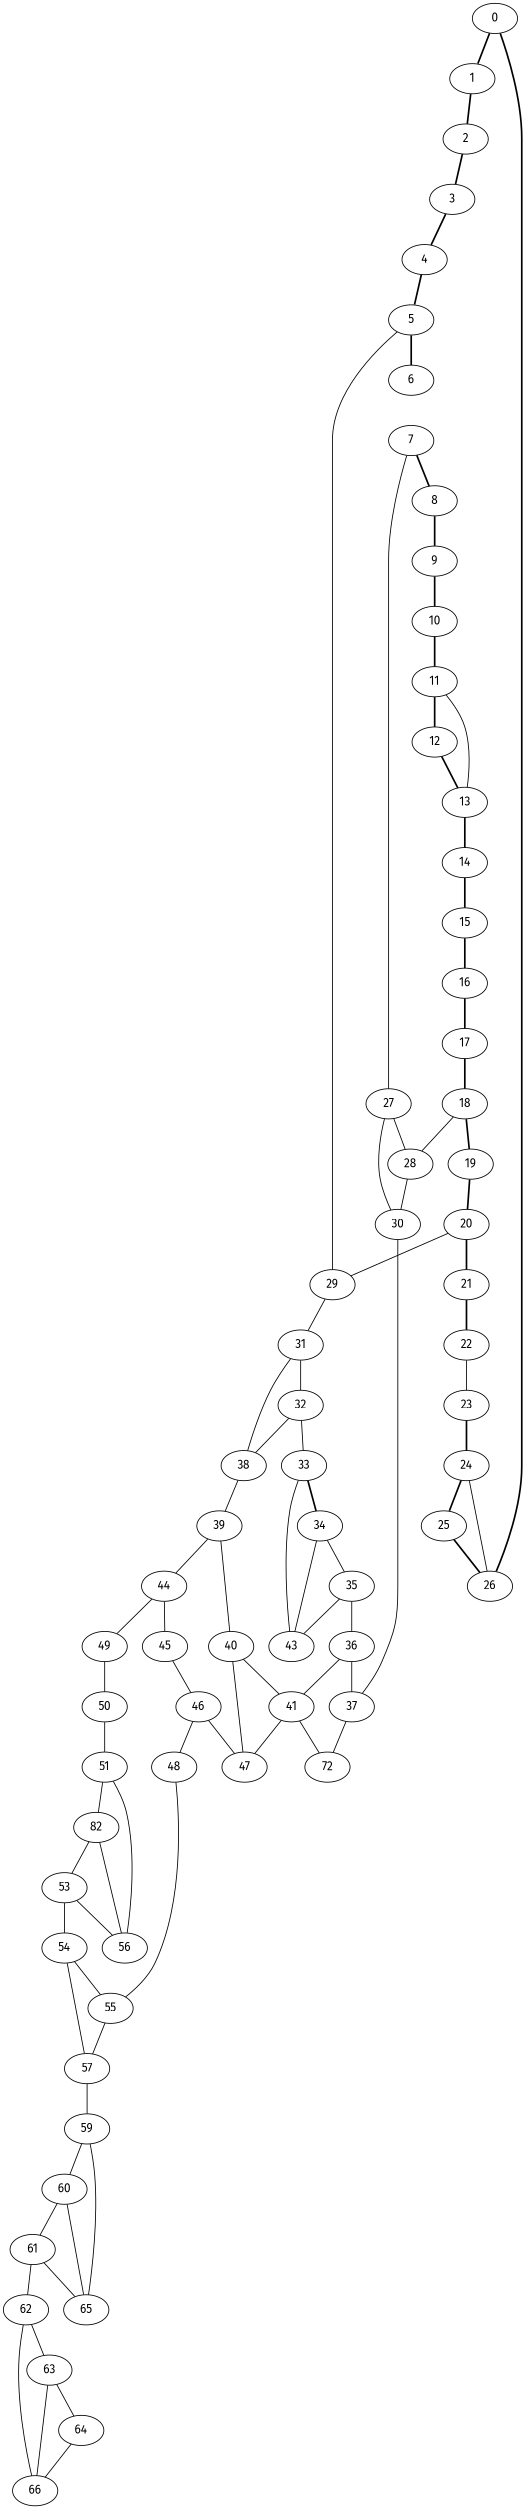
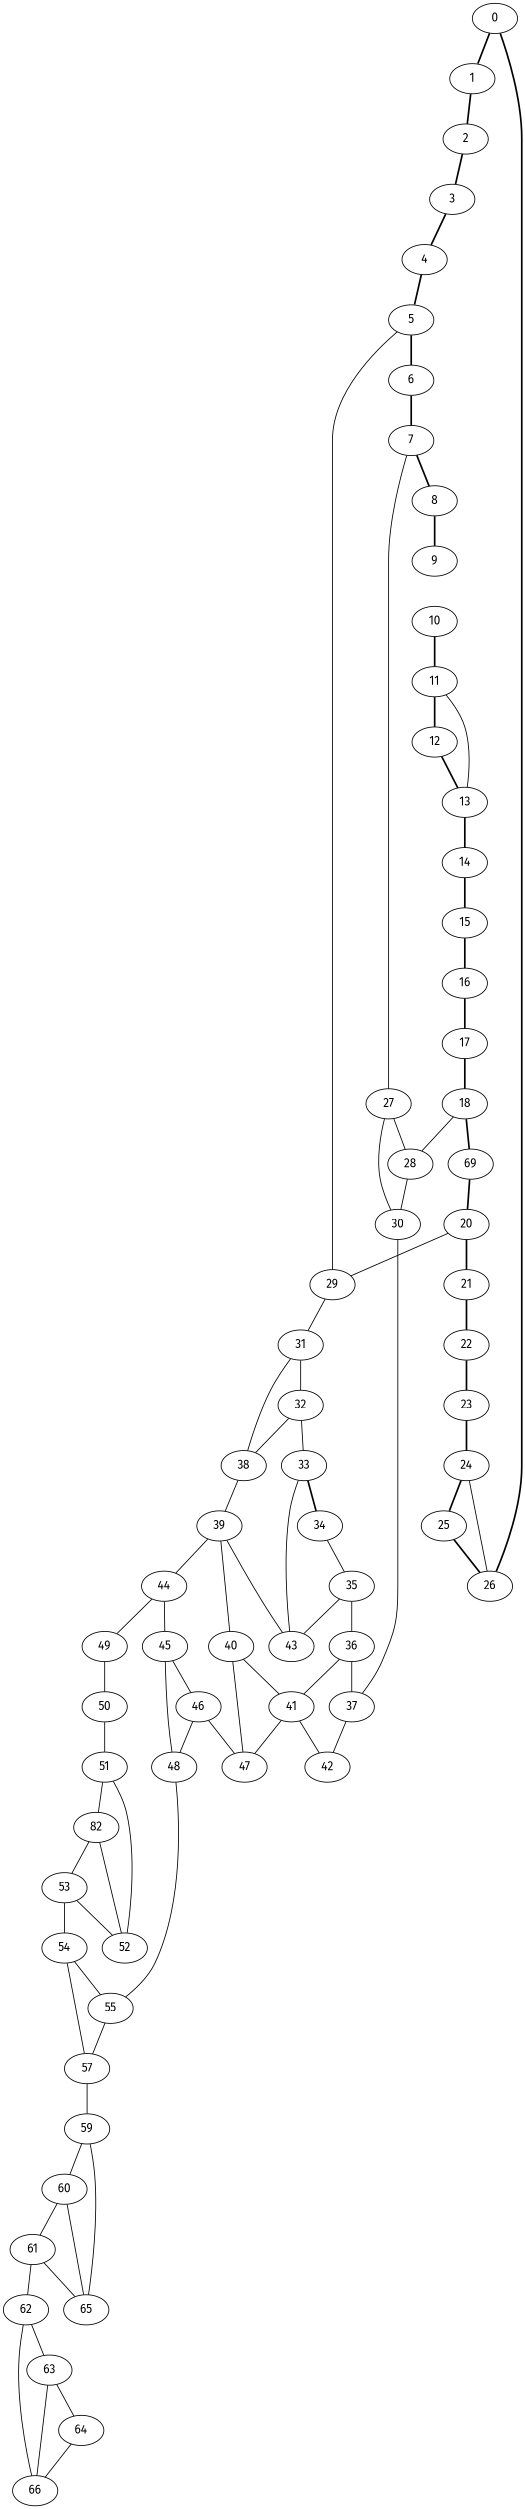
none -> (411, 410)
(435, 591) -> none
(471, 1164) -> (471, 1164)
(466, 1375) -> (466, 1375)
(306, 1586) -> (254, 1587)
none -> (167, 1707)
(327, 1767) -> (327, 1767)
(125, 1948) -> (125, 1948)
